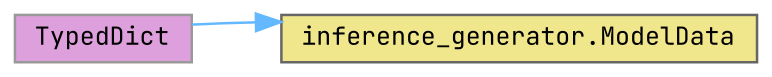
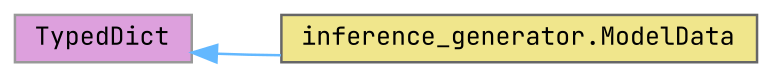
(224, 23) -> (249, 55)
